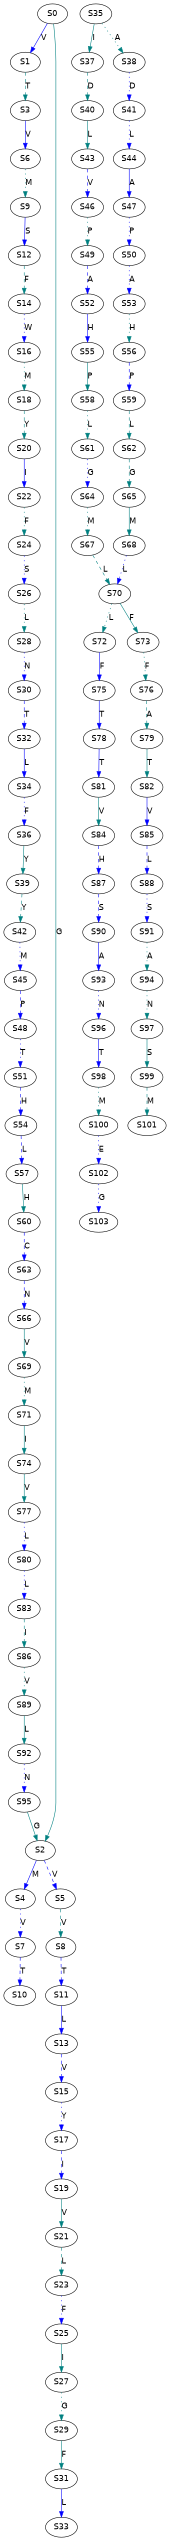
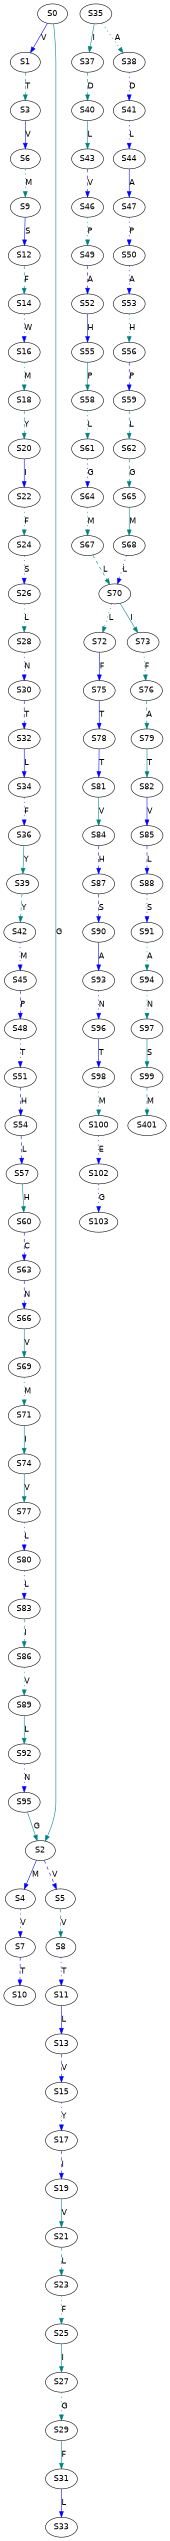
(132, 618) -> (132, 618)
(147, 1126) -> (147, 1126)
(61, 1969) -> (61, 1969)
(61, 2307) -> (61, 2307)
